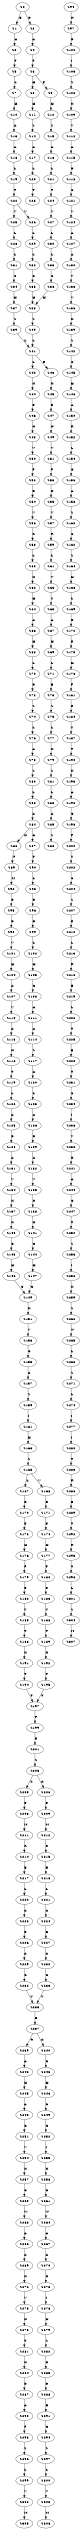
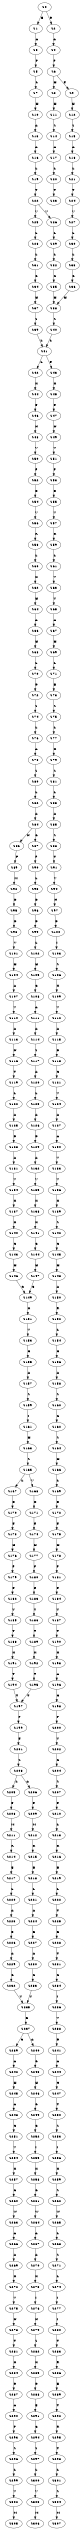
none -> (54, 868)
